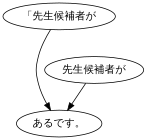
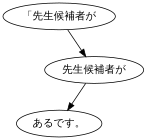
(36, 66) -> (75, 40)
